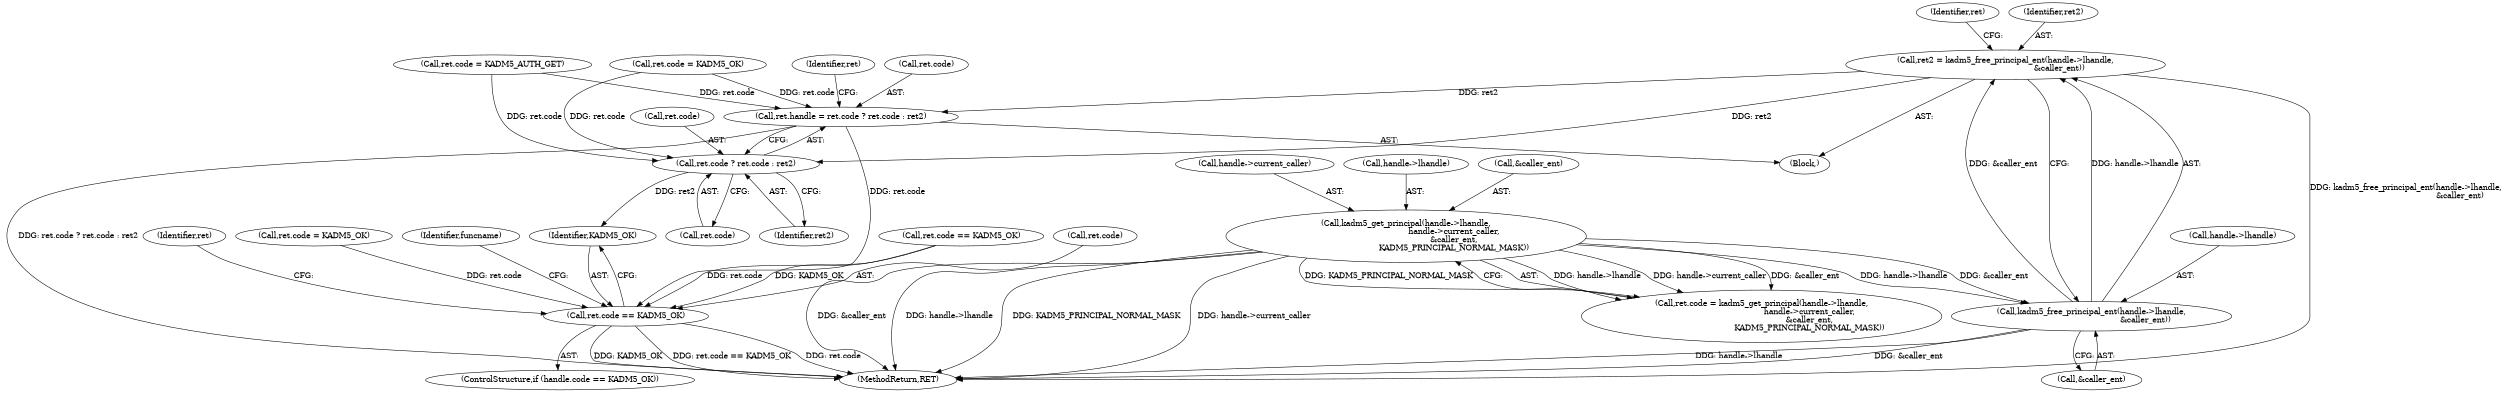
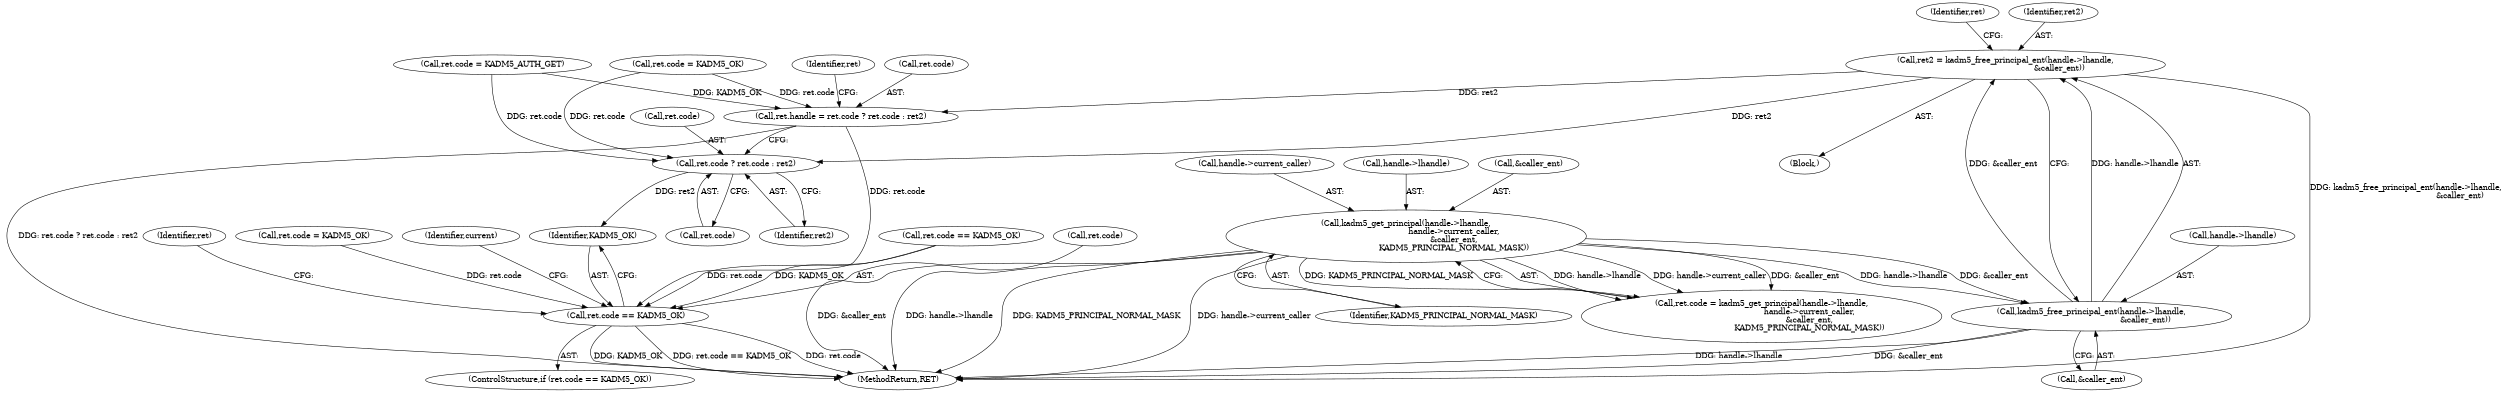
(727, 93) -> (727, 93)
(1357, 142) -> none
(793, 144) -> none
(461, 236) -> (461, 236)
none -> (1444, 316)
(560, 380) -> (560, 380)
